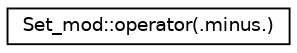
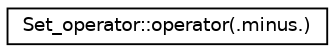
(149, 26) -> (167, 26)
